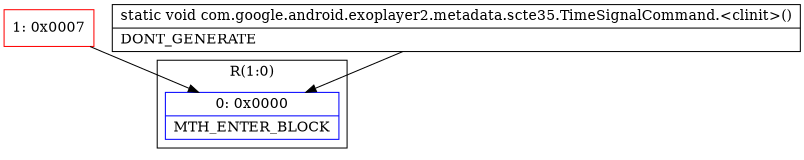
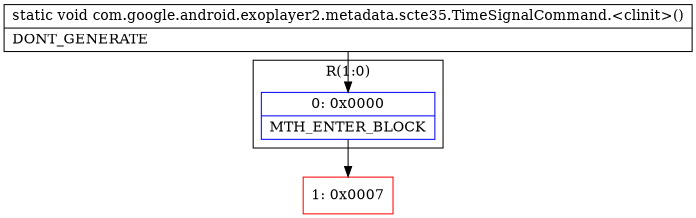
(140, 67) -> (348, 154)
